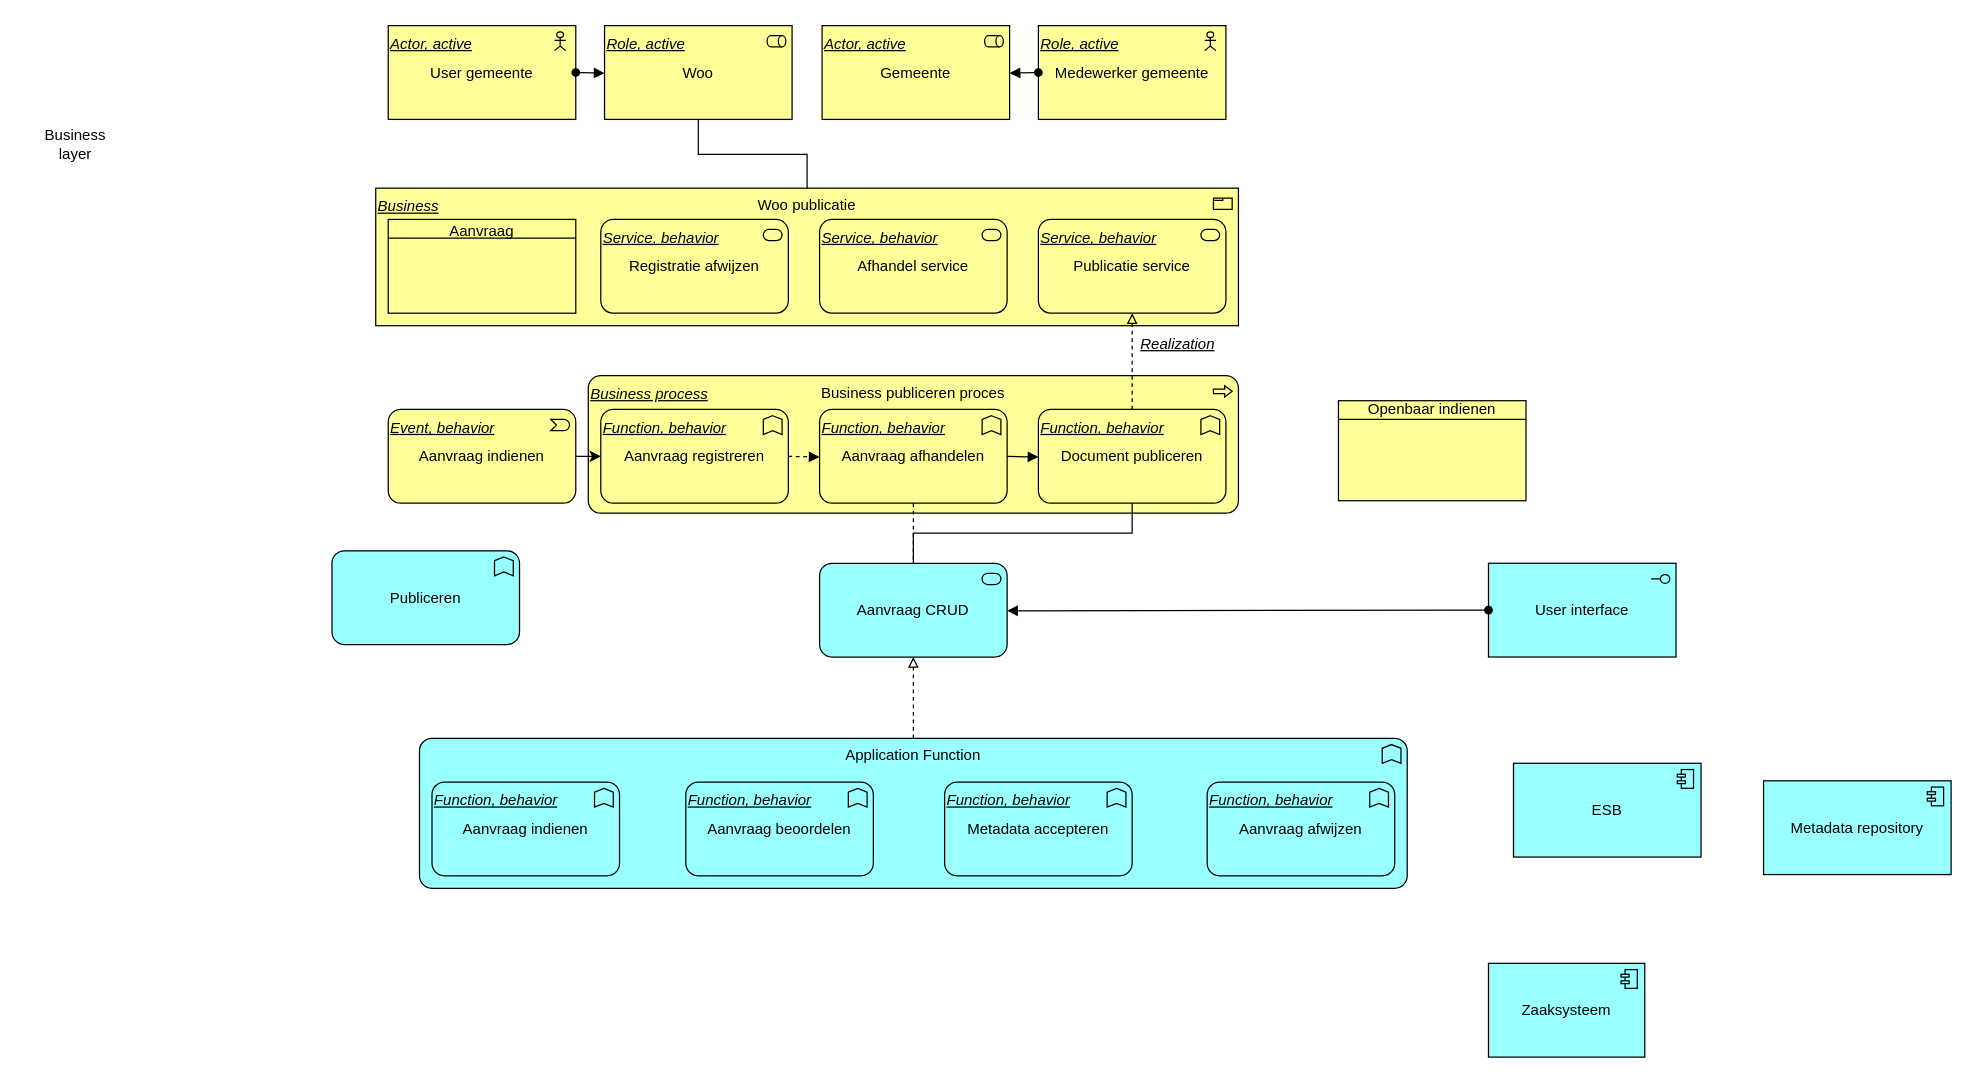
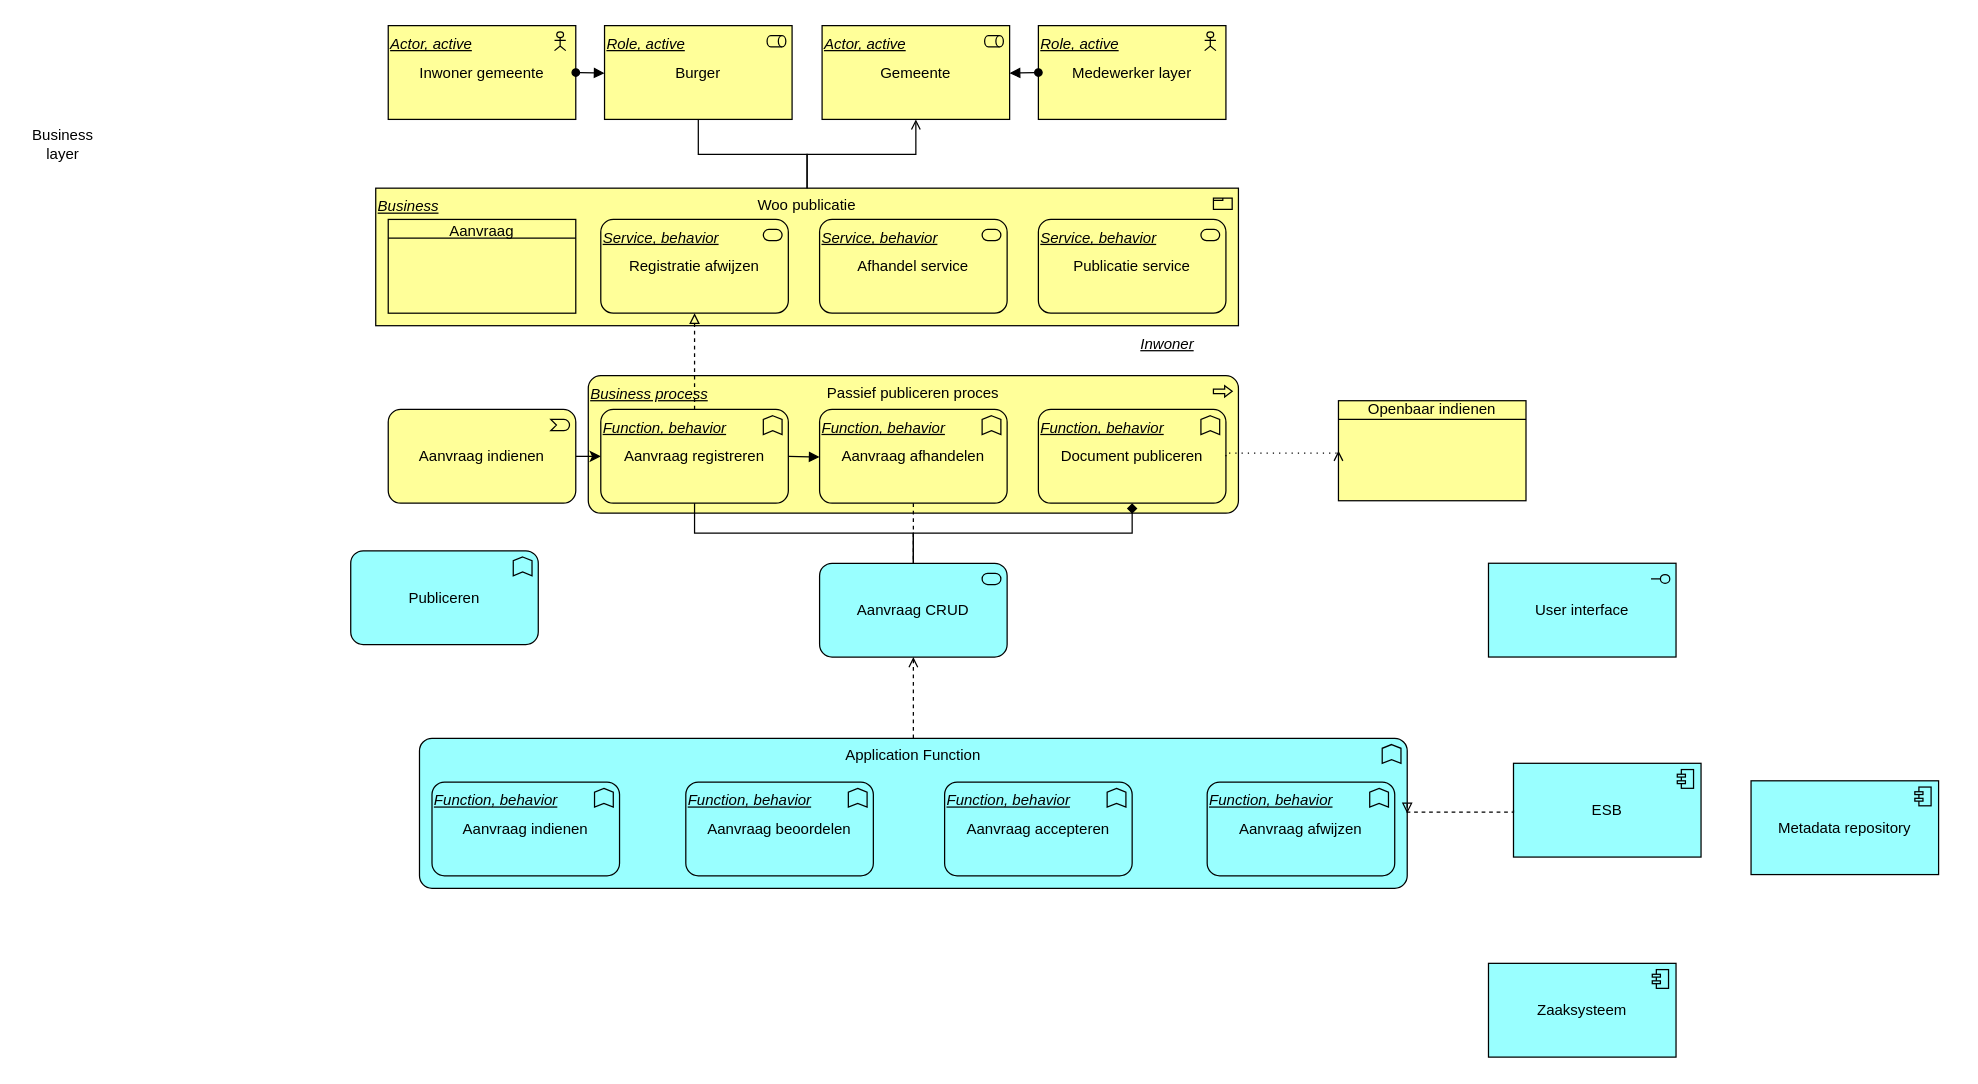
(482, 73) -> (482, 73)
(698, 73) -> (698, 73)
(1132, 73) -> (1132, 73)
(76, 144) -> (63, 144)
none -> (877, 154)
(1177, 344) -> (1170, 344)
none -> (694, 367)
(1132, 367) -> none
(913, 393) -> (913, 393)
(479, 428) -> none
none -> (1283, 453)
(799, 456) -> (799, 456)
(1017, 456) -> none
(1132, 508) -> (1132, 513)
none -> (787, 533)
(426, 598) -> (444, 598)
(1251, 610) -> none
(913, 668) -> (913, 665)
none -> (1457, 812)
(1857, 828) -> (1844, 828)
(1038, 829) -> (1038, 829)
(1566, 1010) -> (1582, 1010)
